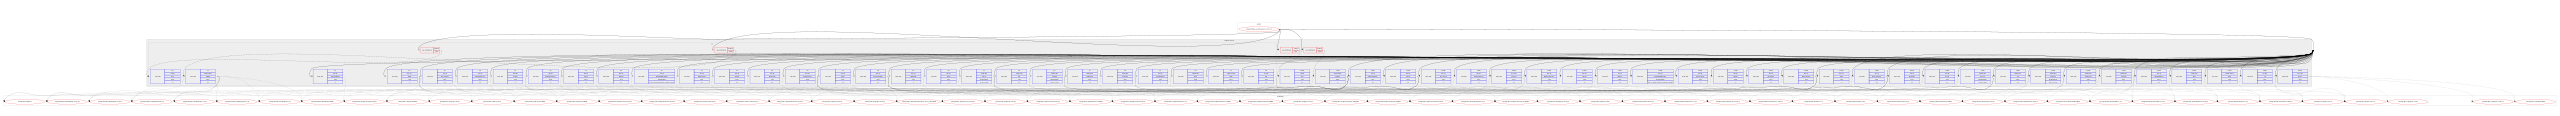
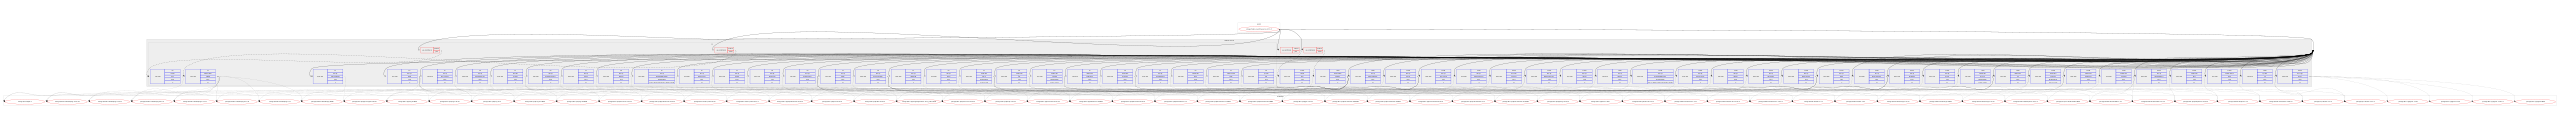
none -> (2451, 102)
